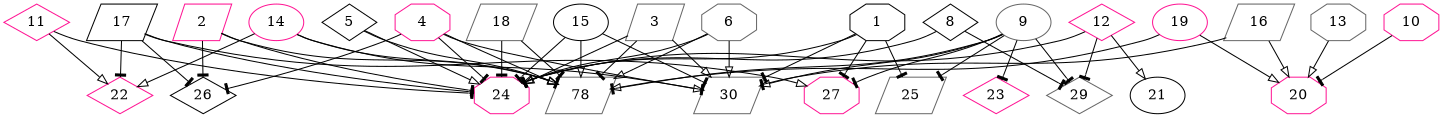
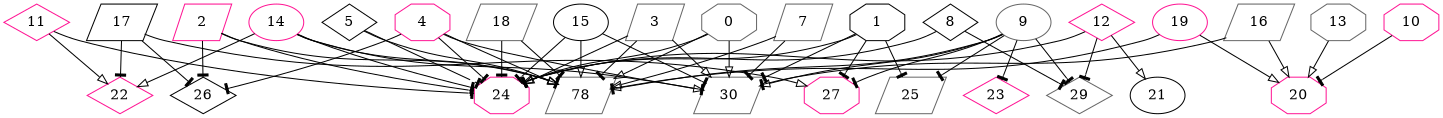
(729, 22) -> (729, 22)
none -> (803, 22)
(417, 55) -> (417, 55)
(313, 72) -> (413, 72)
